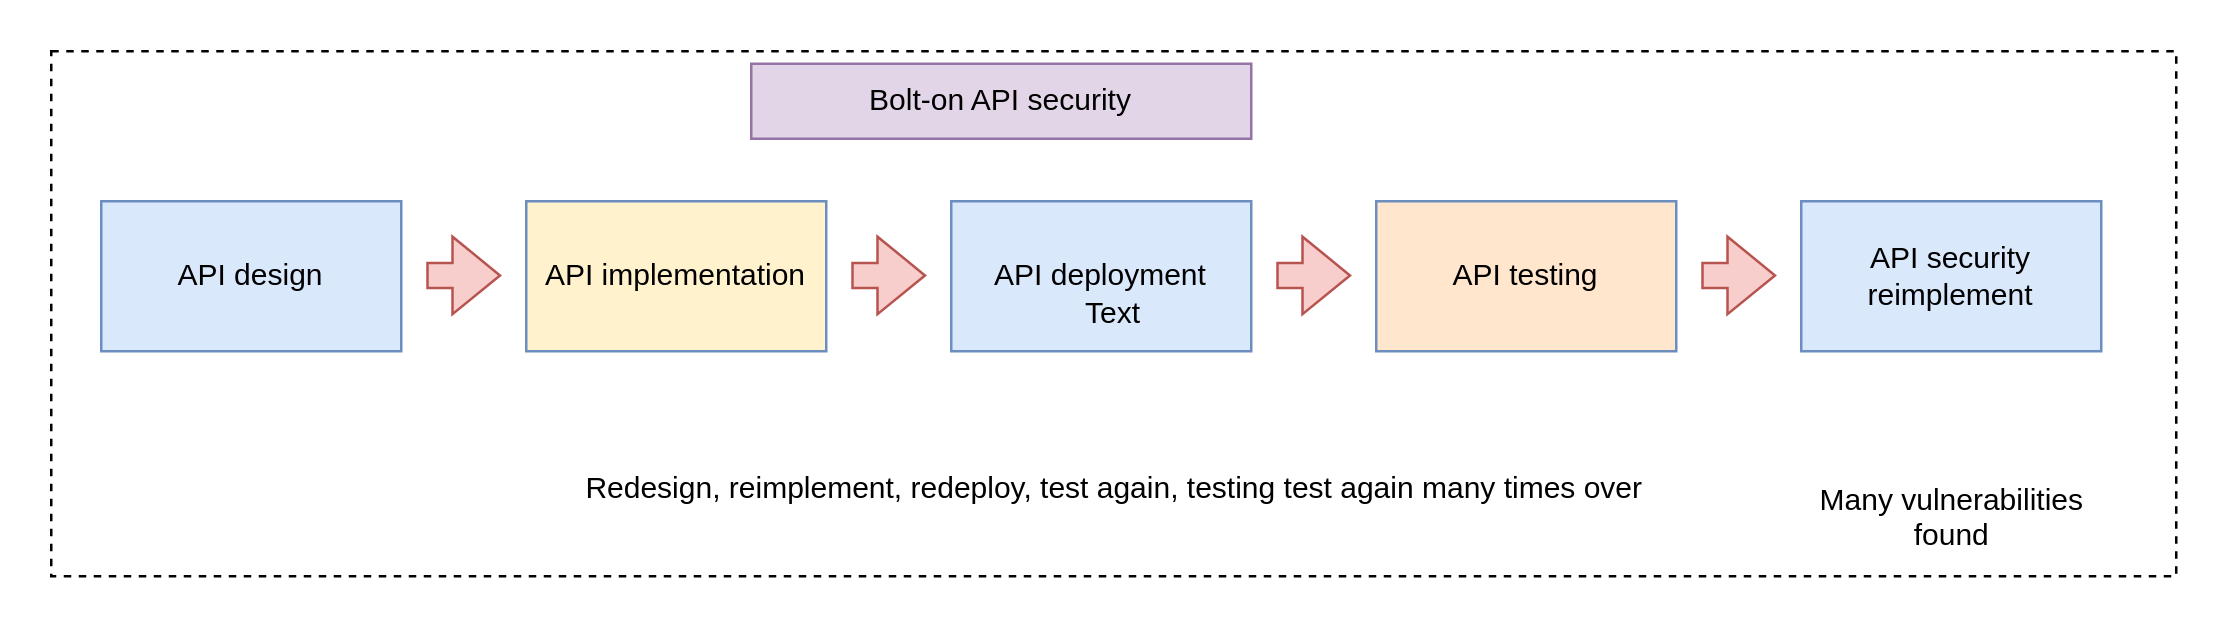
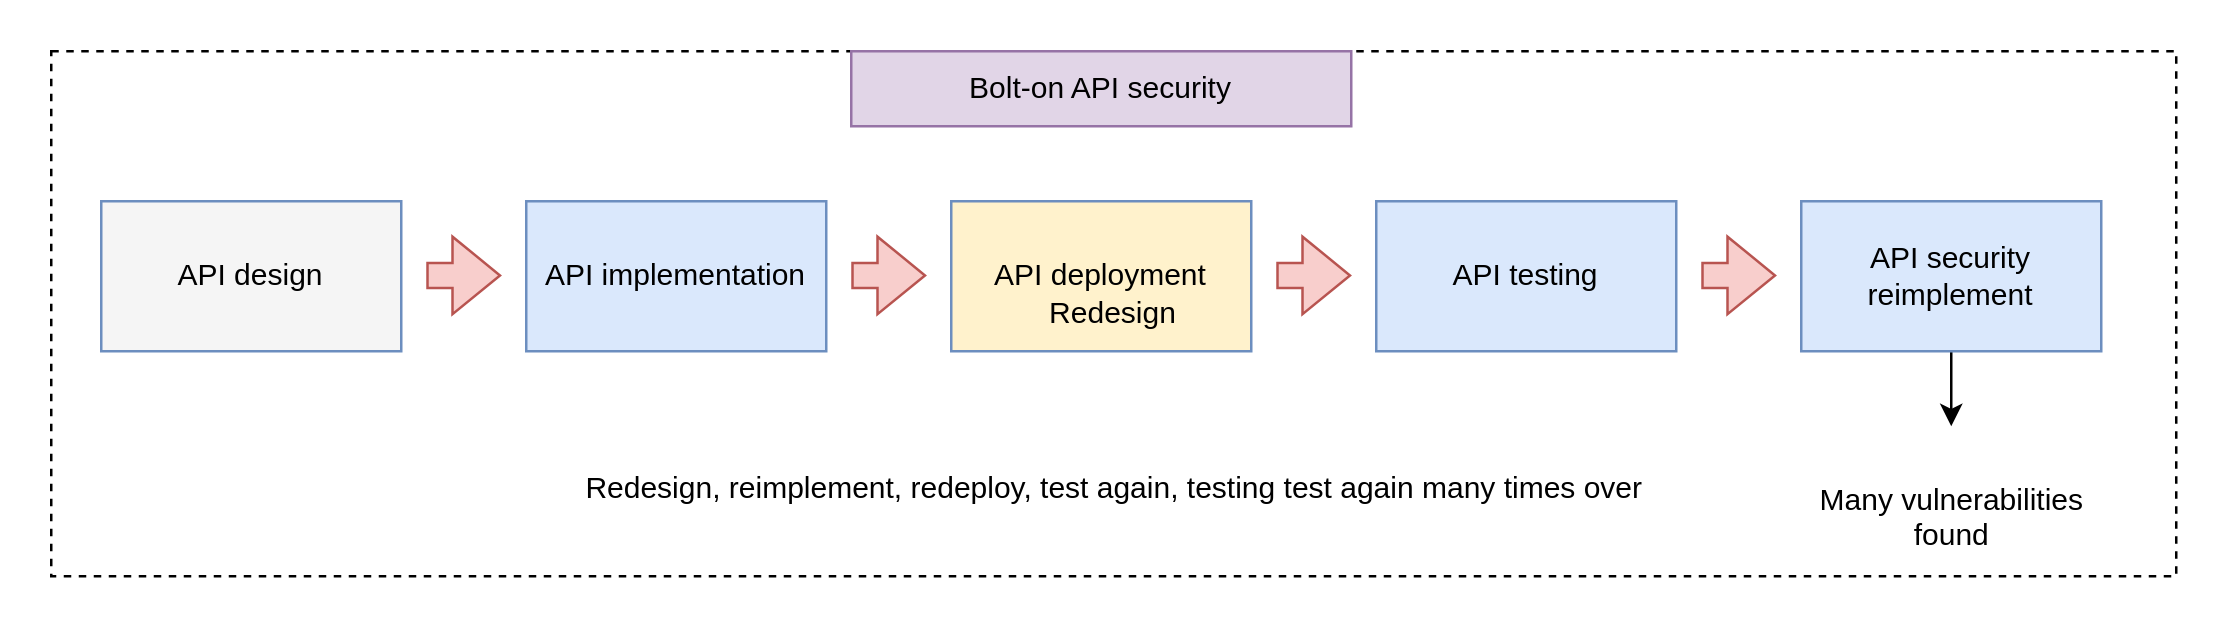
(1001, 101) -> (1101, 89)
(251, 276) -> (251, 276)
(676, 276) -> (676, 276)
(1101, 276) -> (1101, 276)
(1526, 276) -> (1526, 276)
(1114, 314) -> (1114, 314)
none -> (1951, 397)
